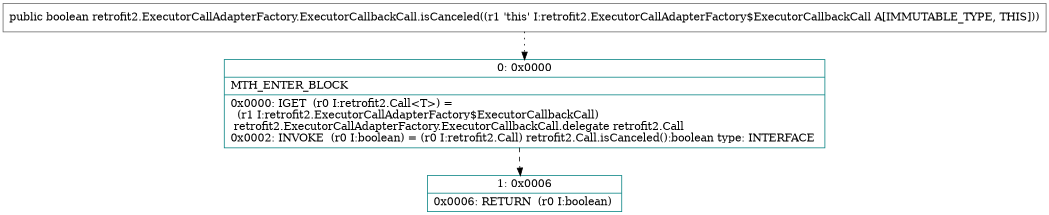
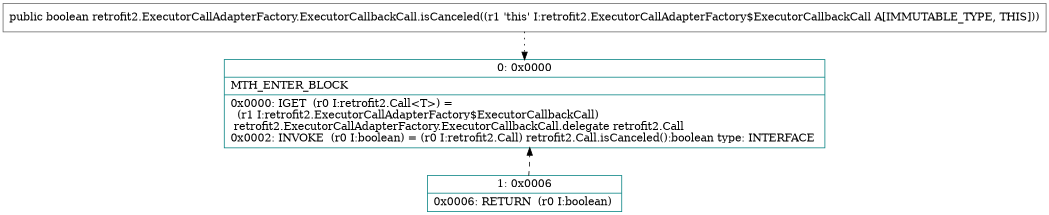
(519, 158) -> (529, 166)
